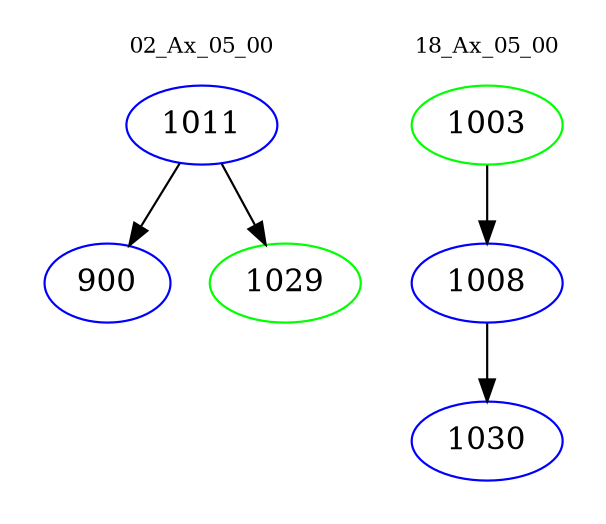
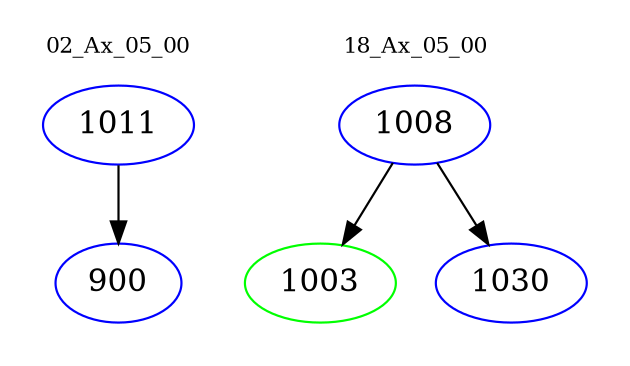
(487, 193) -> (374, 194)
(285, 283) -> none
